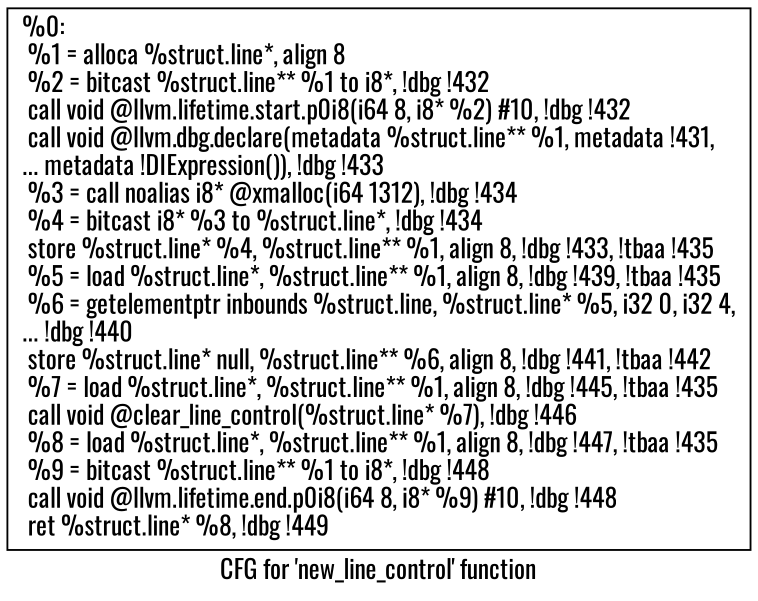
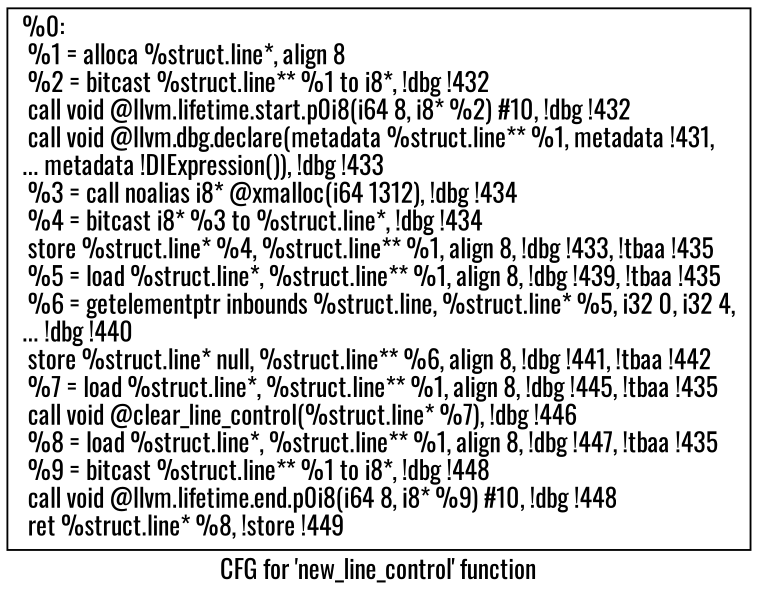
(176, 528) -> (184, 528)
